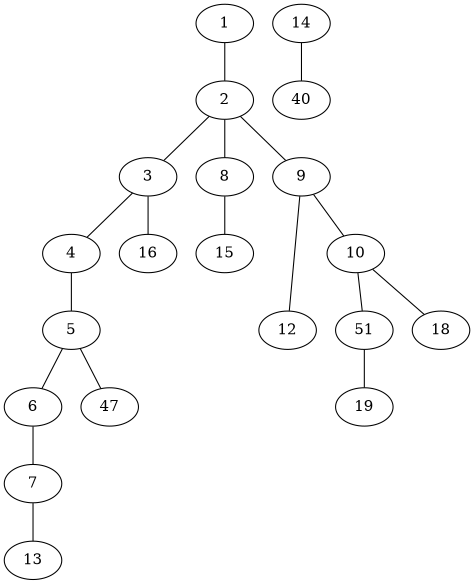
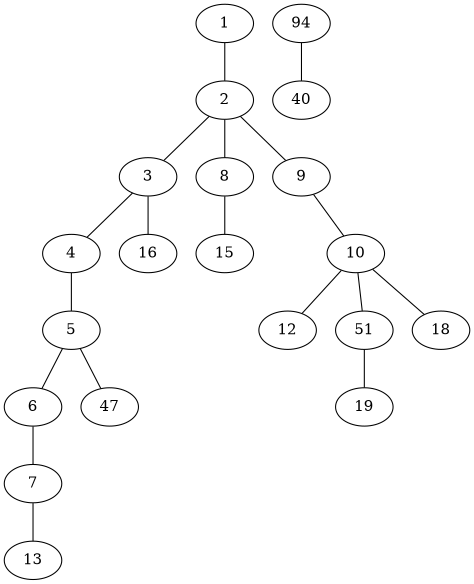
(301, 23) -> (301, 23)
(295, 254) -> (322, 292)
